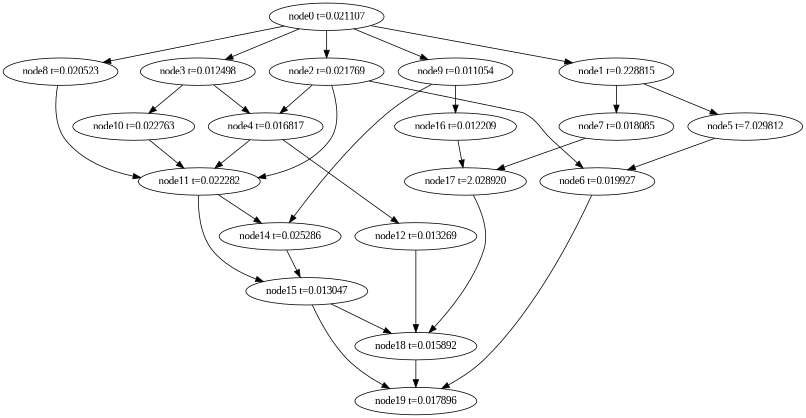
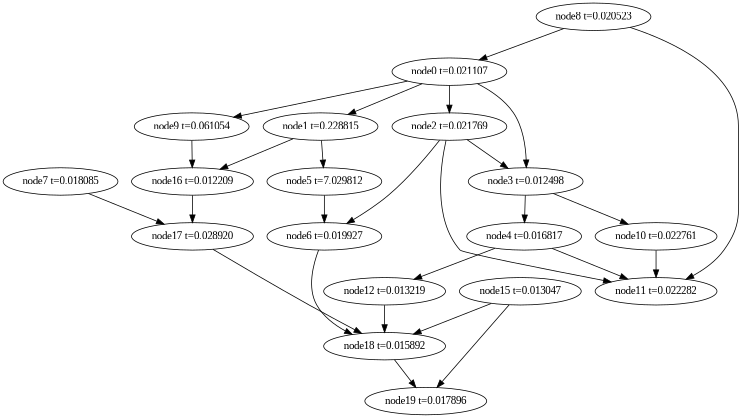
(197, 43) -> (525, 43)
(456, 72) -> (192, 127)
(616, 95) -> (260, 153)
(299, 97) -> (484, 152)
(134, 127) -> (656, 236)
(465, 181) -> (192, 236)
(280, 236) -> none
(416, 236) -> (385, 291)
(211, 248) -> none
(533, 300) -> (313, 297)
